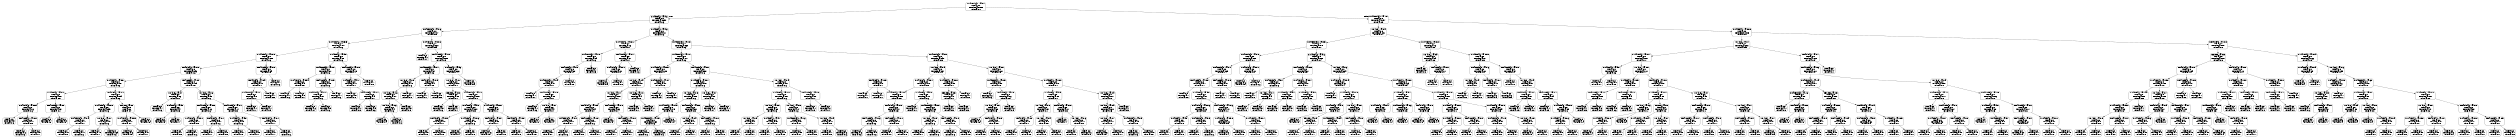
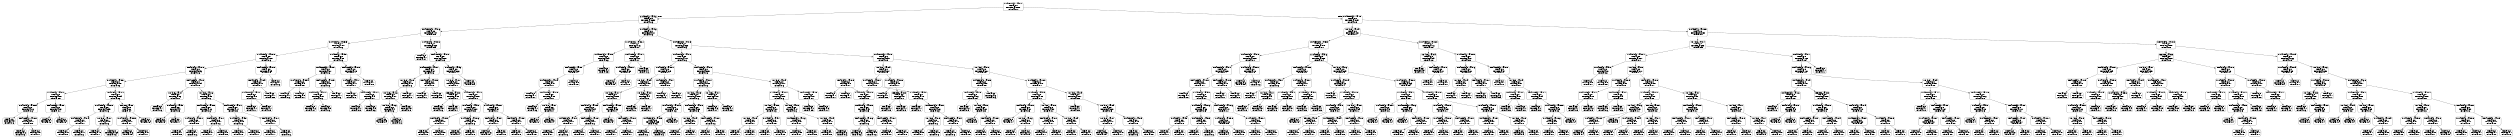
(2159, 89) -> (2112, 89)
(1413, 102) -> (1413, 114)
